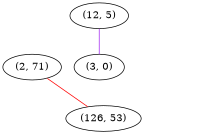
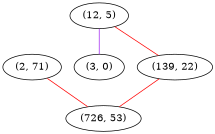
none -> (175, 67)
(104, 119) -> (104, 119)
